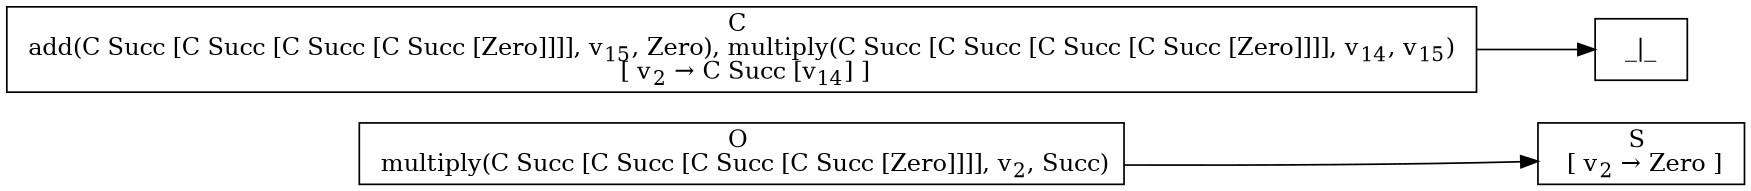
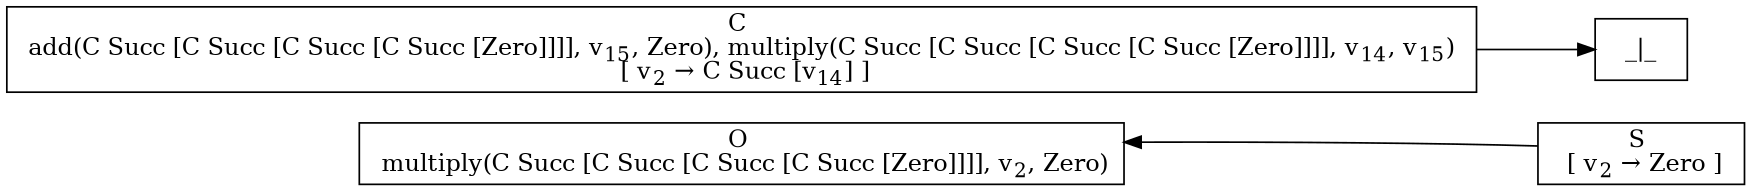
(1069, 164) -> (1069, 164)
(1322, 165) -> (1340, 143)
